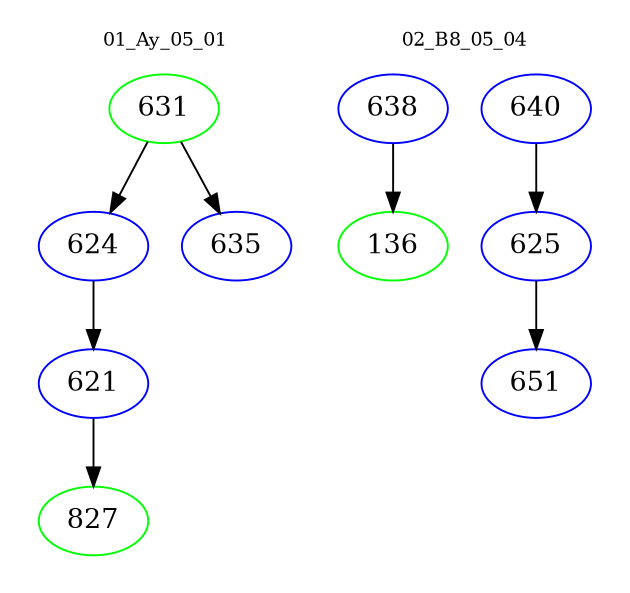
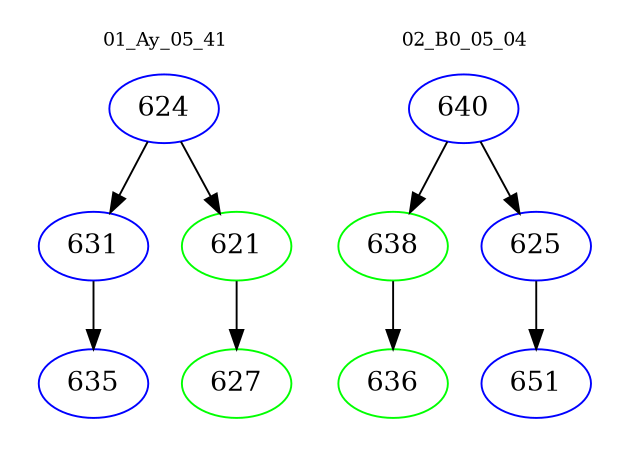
(165, 41) -> (165, 41)
(465, 41) -> (465, 41)
(164, 109) -> (94, 246)
(393, 109) -> (393, 246)
(134, 169) -> (134, 169)
none -> (433, 169)
(393, 246) -> (393, 384)
(94, 384) -> (237, 246)
(94, 521) -> (237, 384)
